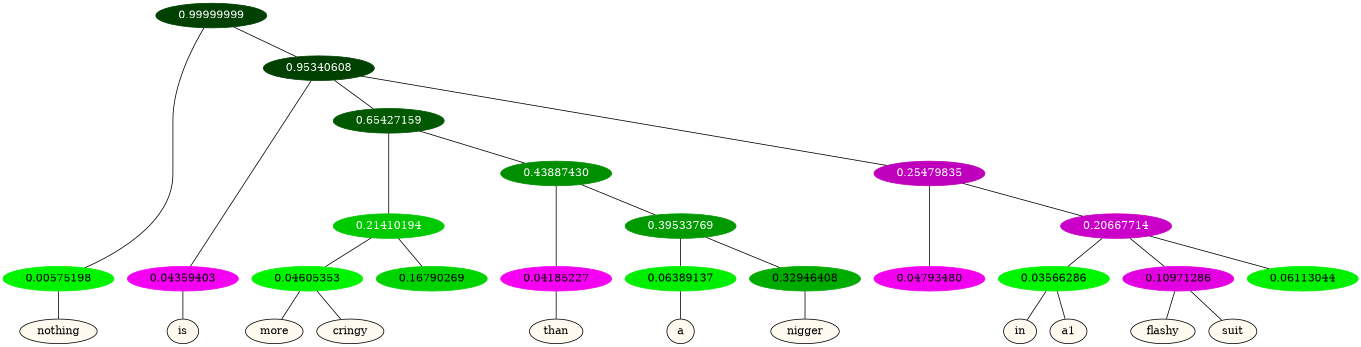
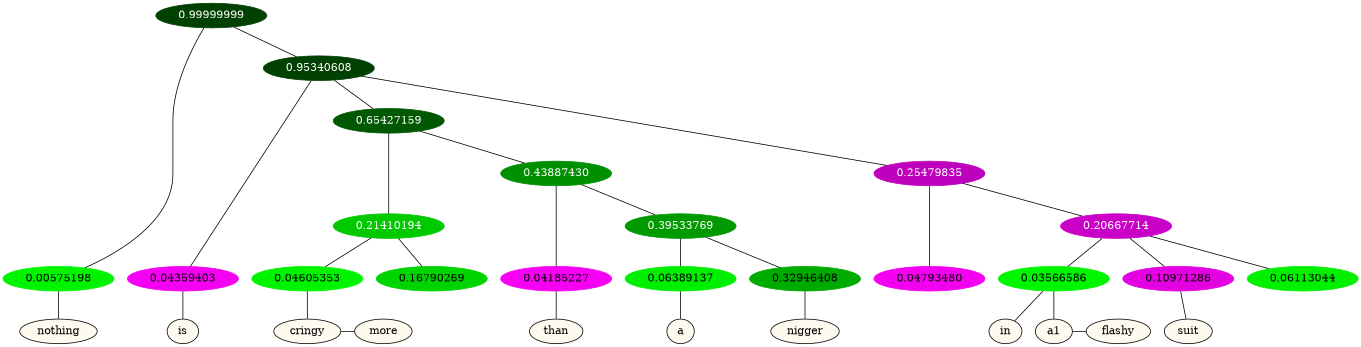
(1054, 279) -> (1054, 279)
(291, 305) -> (348, 331)
(1171, 305) -> (1079, 331)
